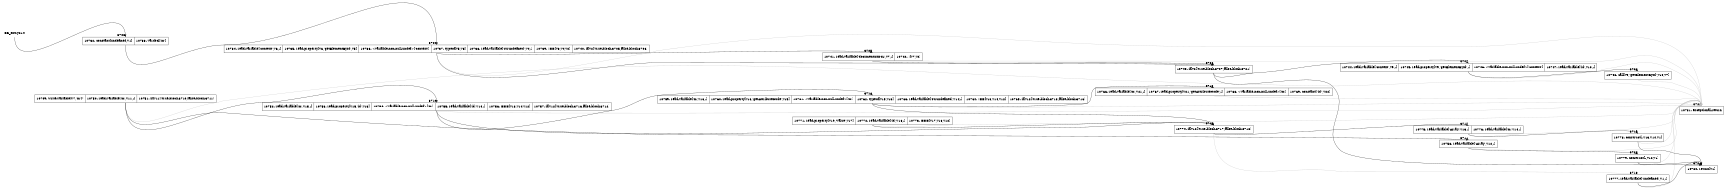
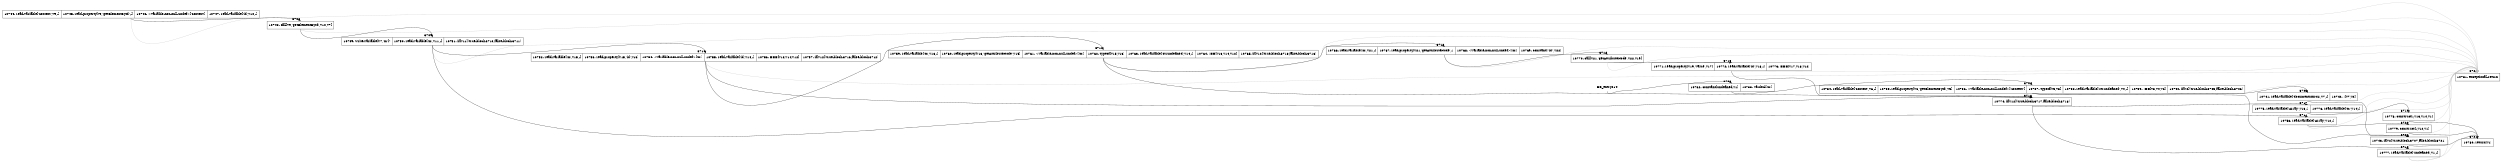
none -> (359, 34)
none -> (1607, 59)
(1339, 63) -> none
(1413, 172) -> (2210, 152)
(1673, 181) -> (2447, 153)
